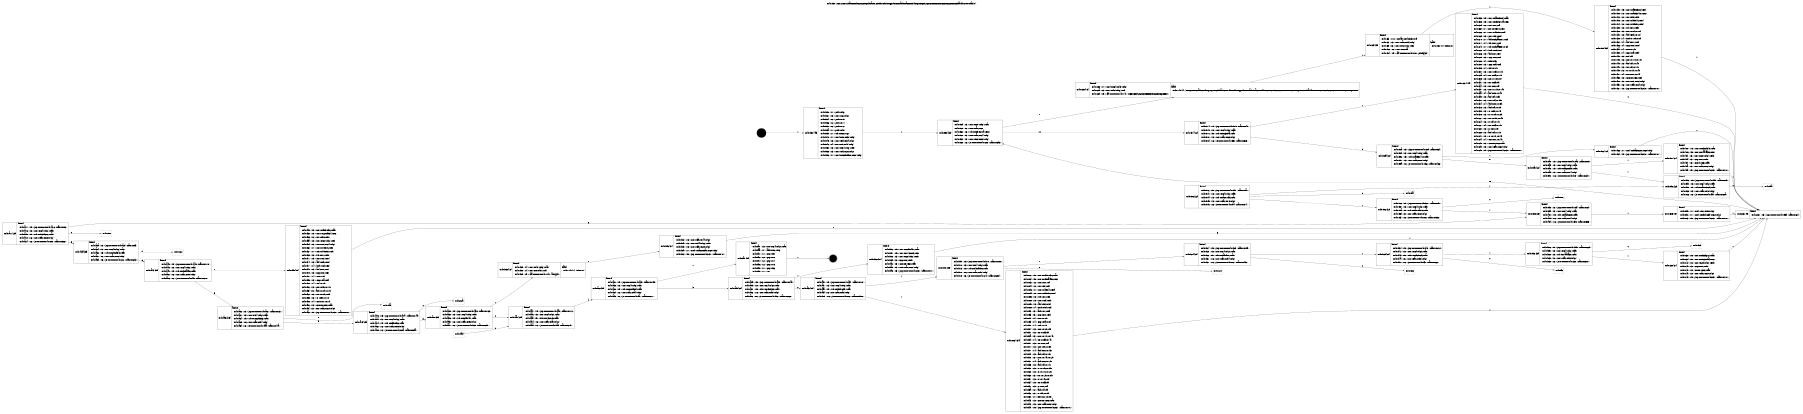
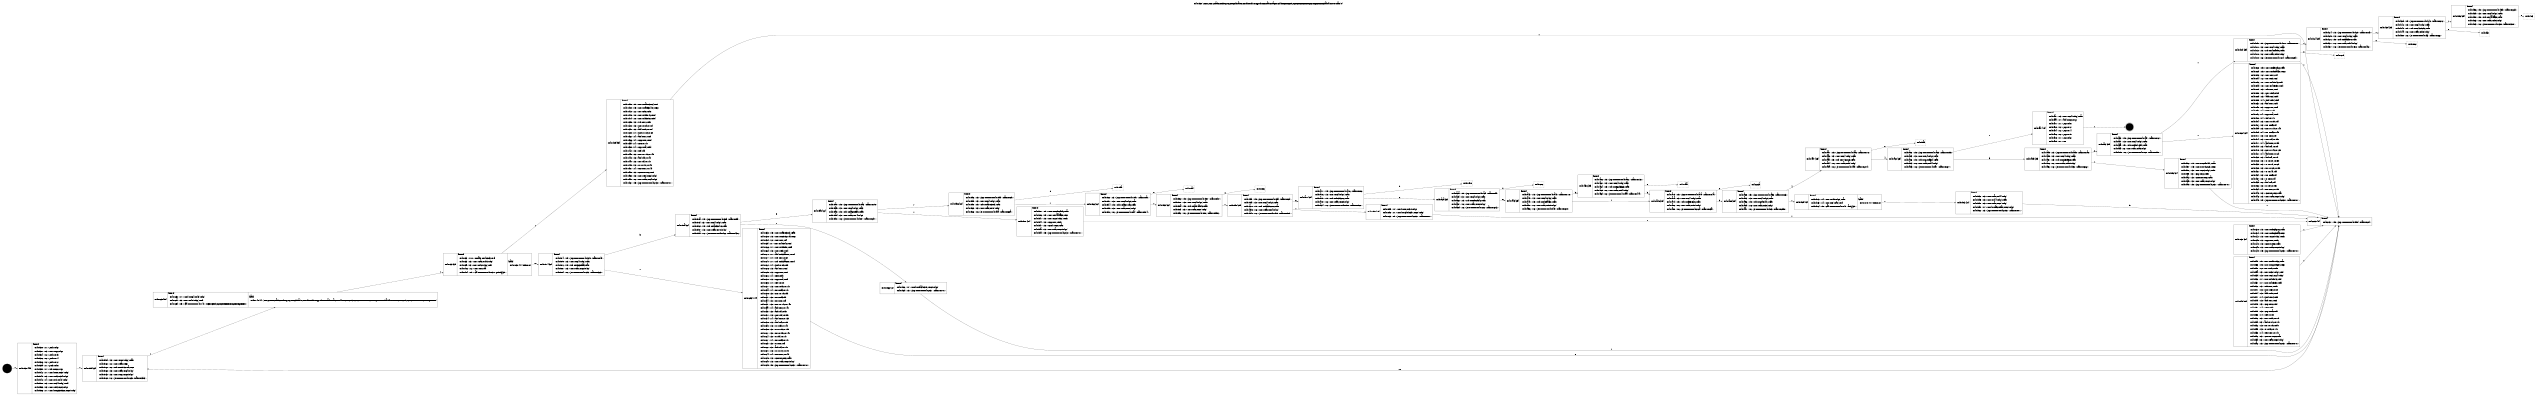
(1093, 133) -> (535, 265)
(1456, 188) -> (1050, 204)
(797, 224) -> (1295, 202)
(1627, 260) -> none
(248, 270) -> (1610, 201)
(1446, 311) -> (2326, 137)
(486, 331) -> (1892, 146)
